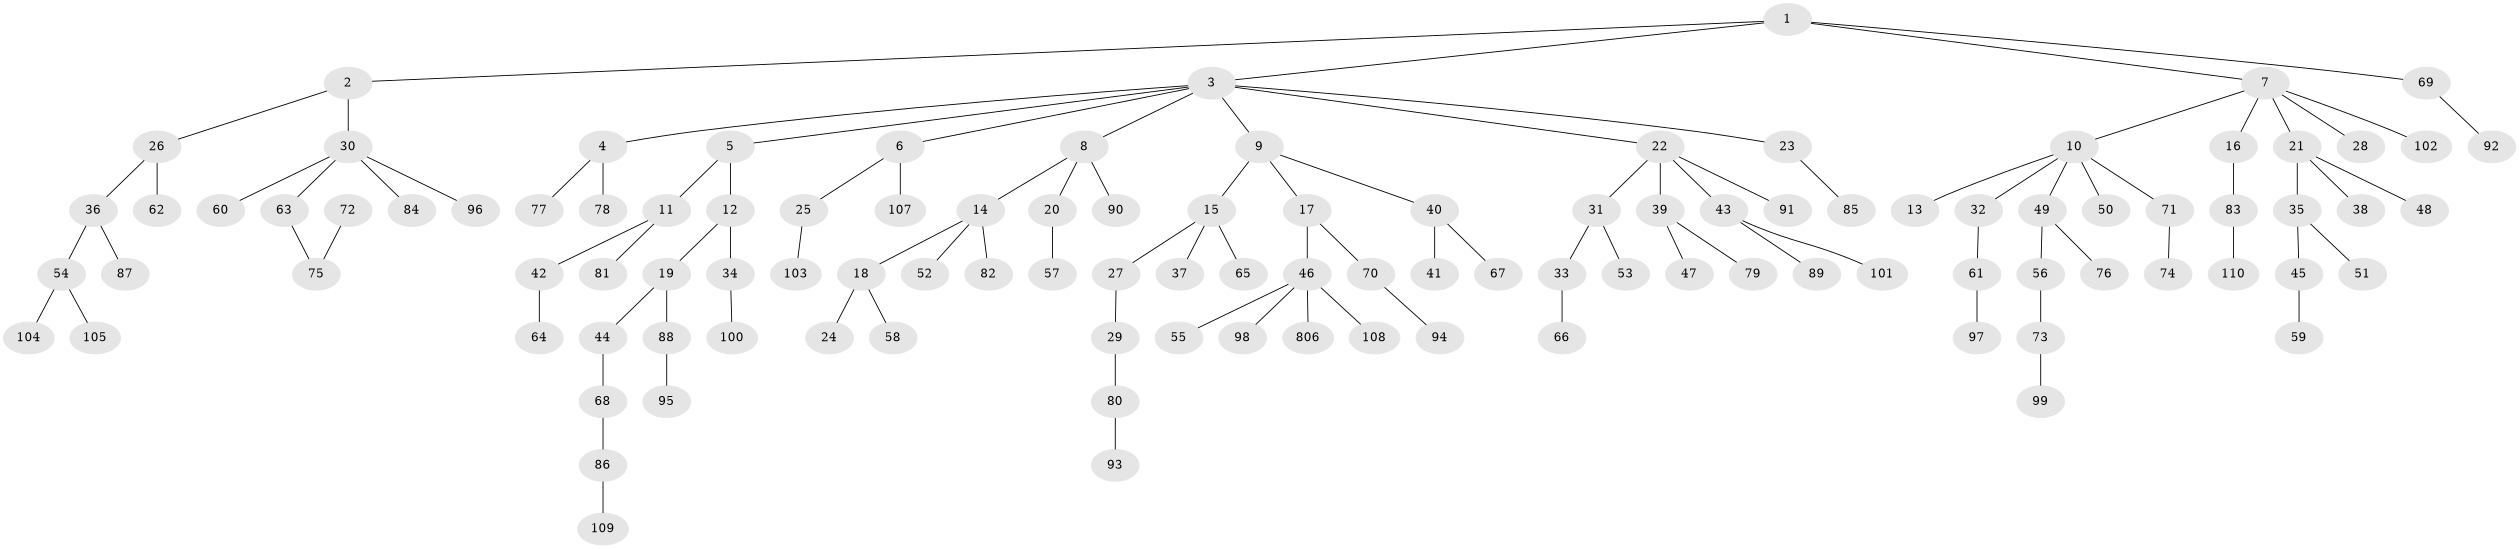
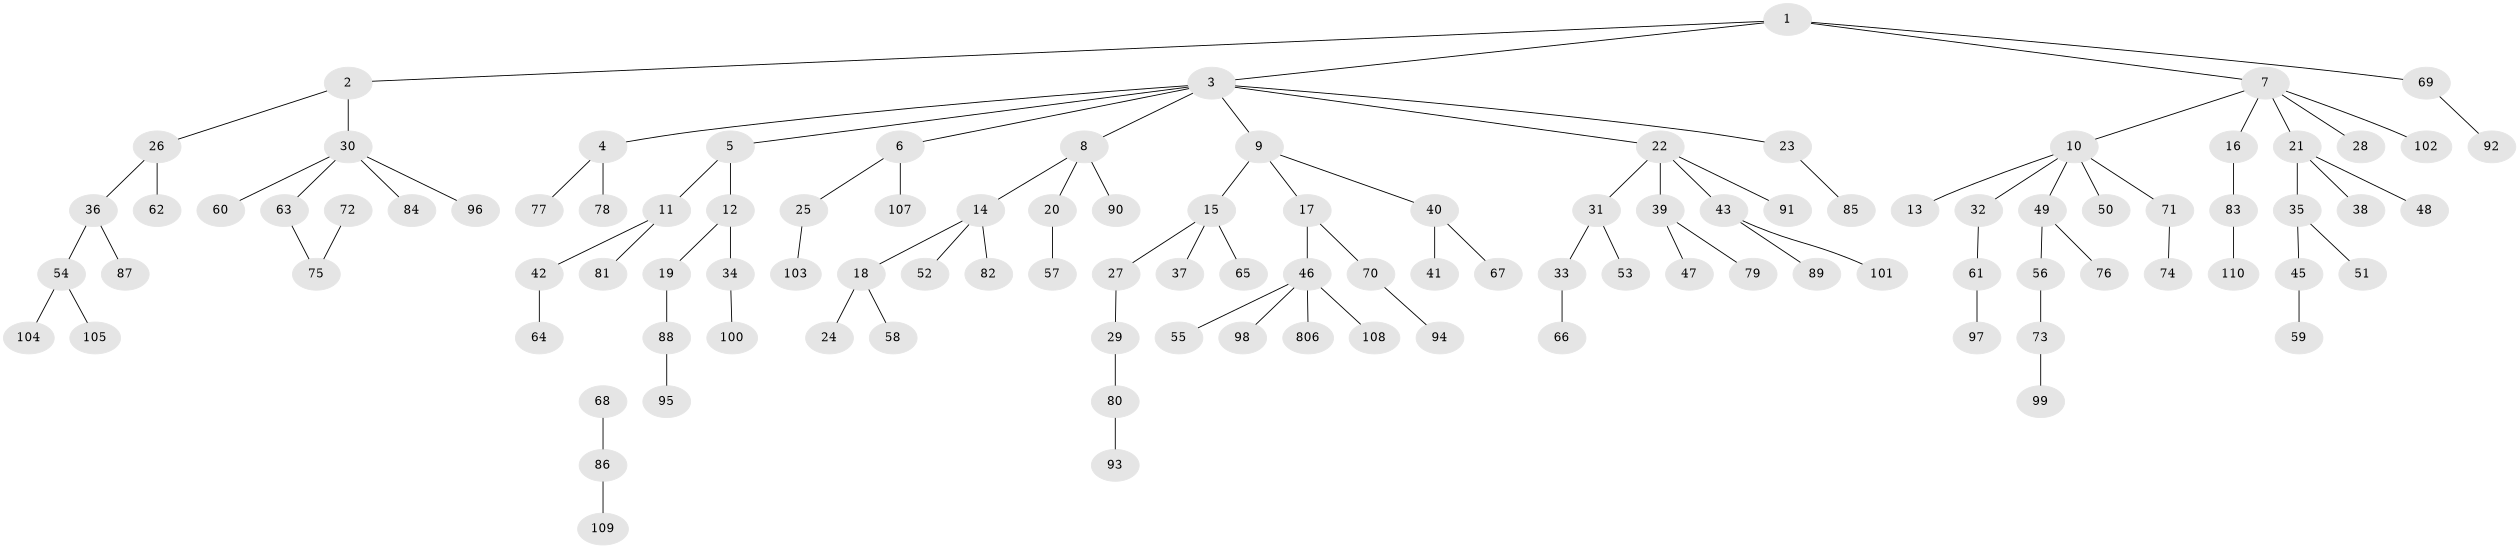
(603, 338) -> none
